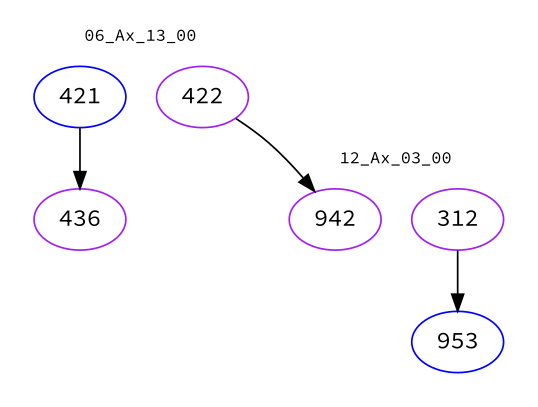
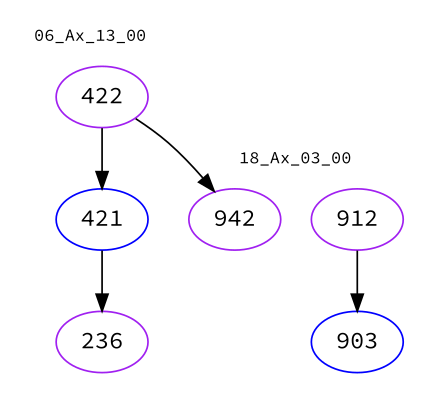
none -> (102, 150)
(396, 159) -> (296, 159)
(80, 219) -> (102, 342)
(458, 219) -> (357, 219)
(458, 342) -> (357, 342)
